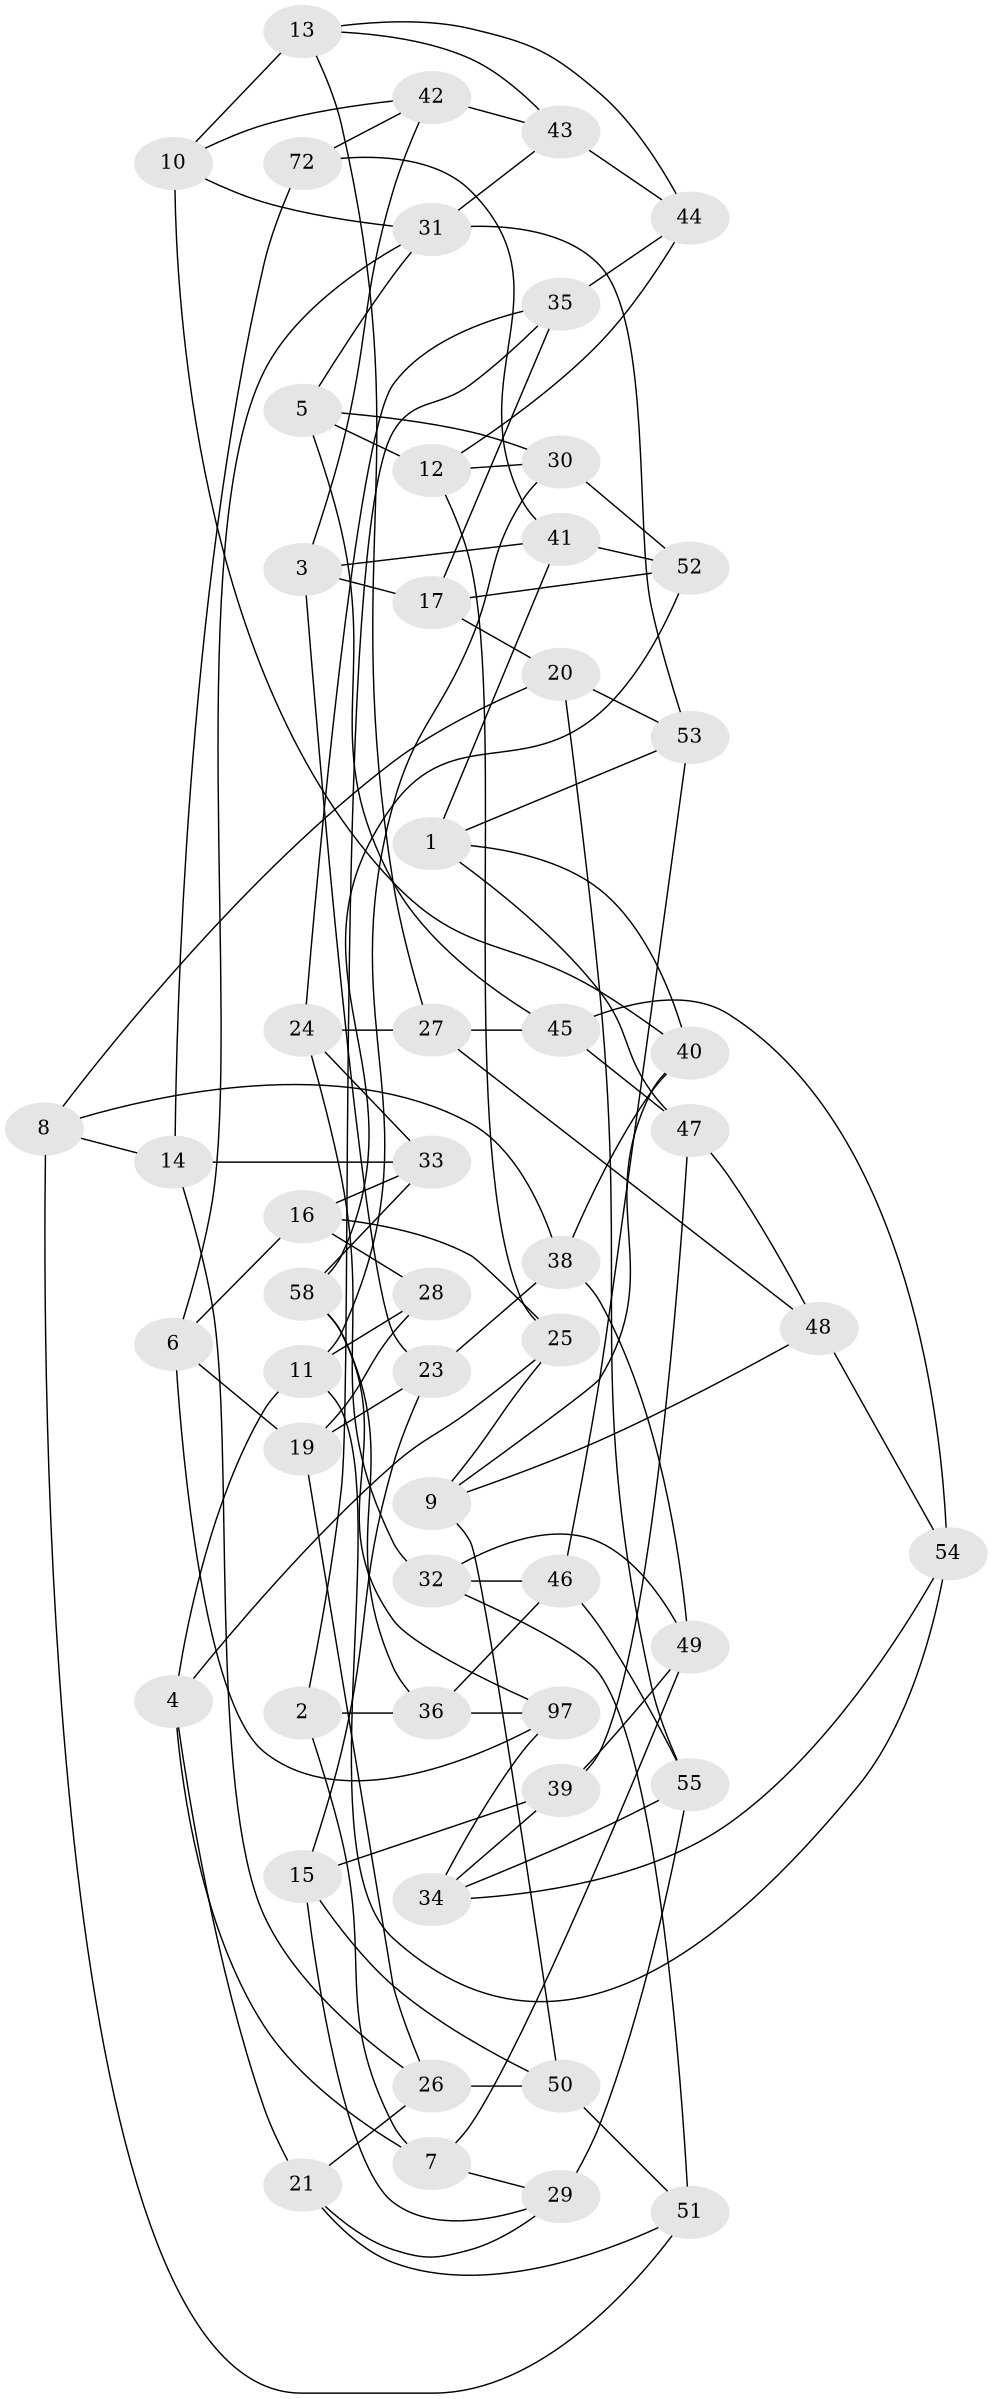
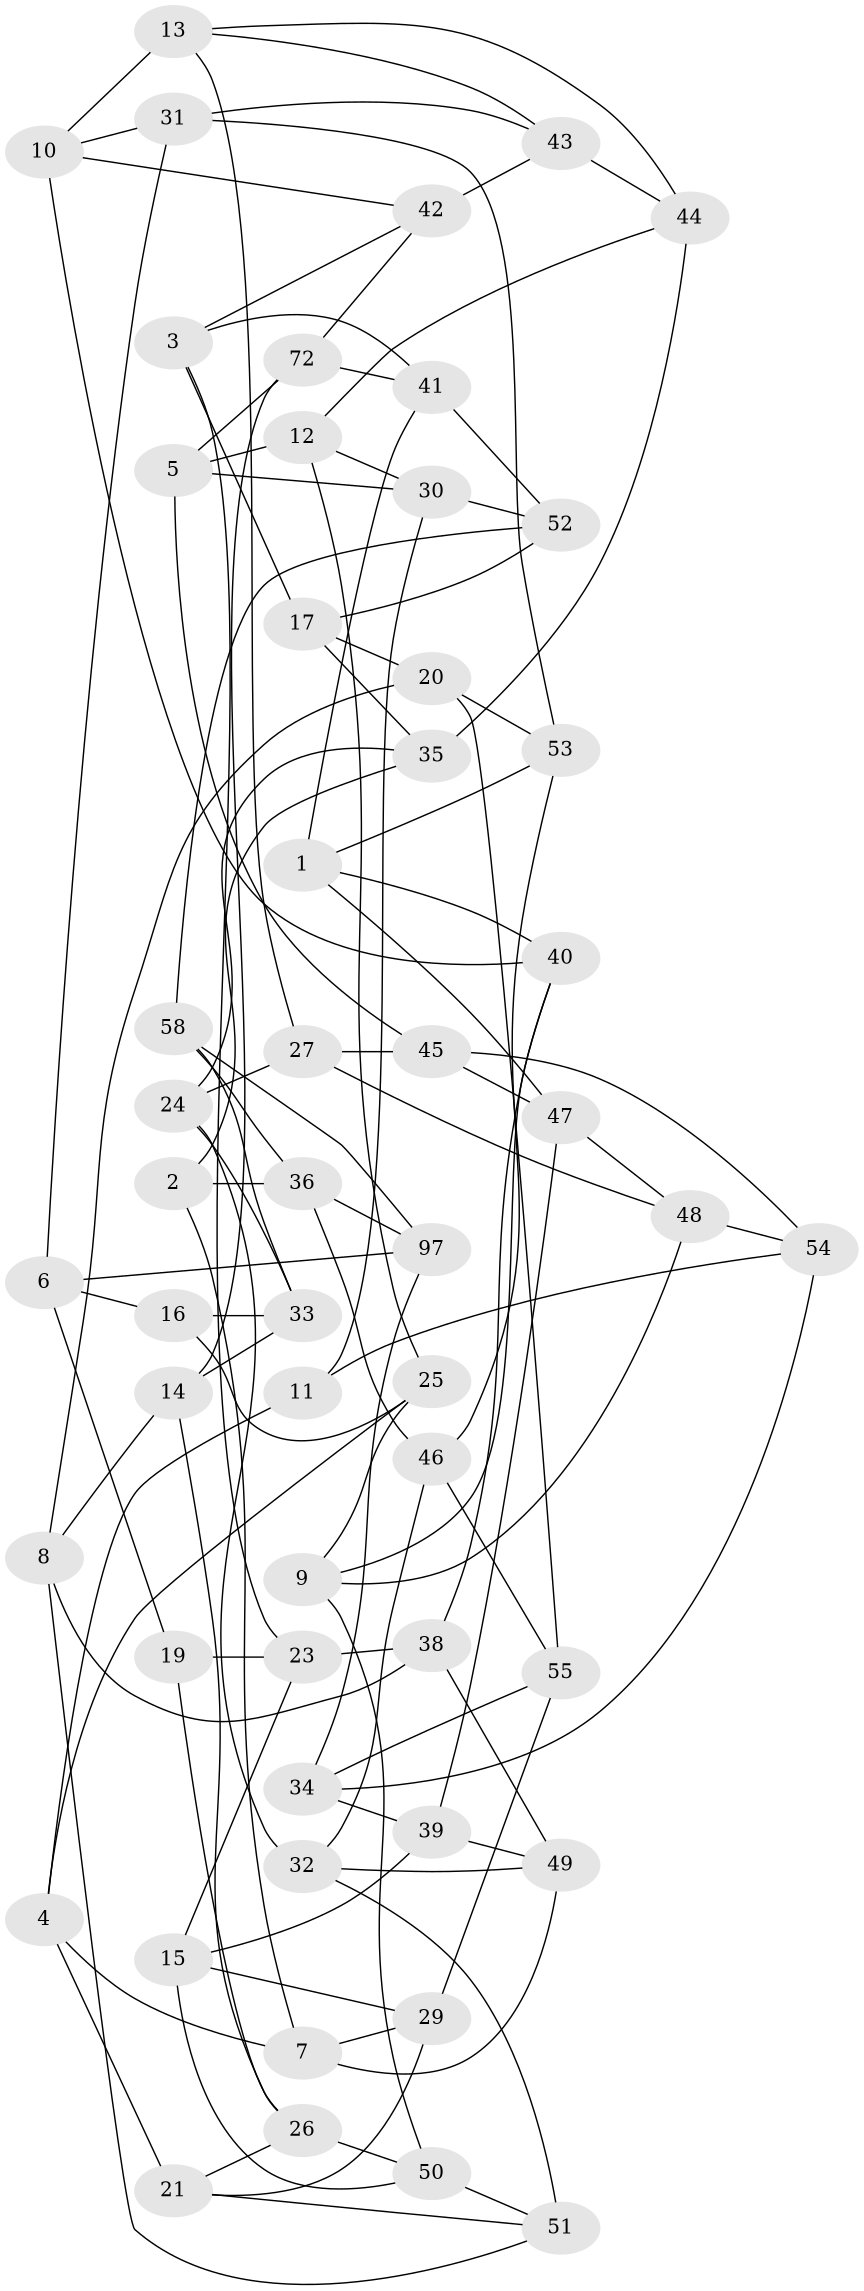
(354, 332) -> (238, 415)
(432, 1294) -> none
